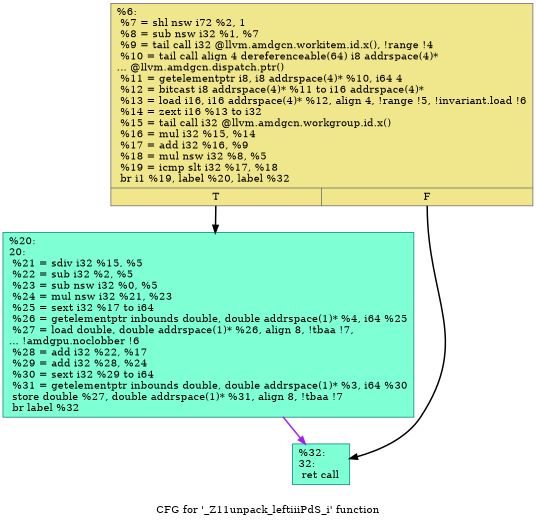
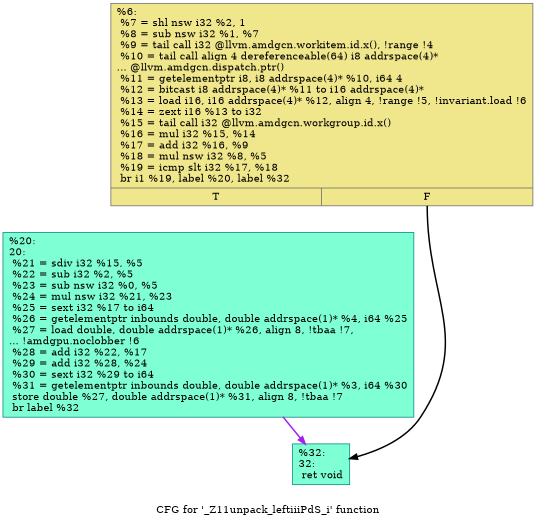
(182, 23) -> (182, 23)
(216, 216) -> none
(319, 475) -> (321, 475)
